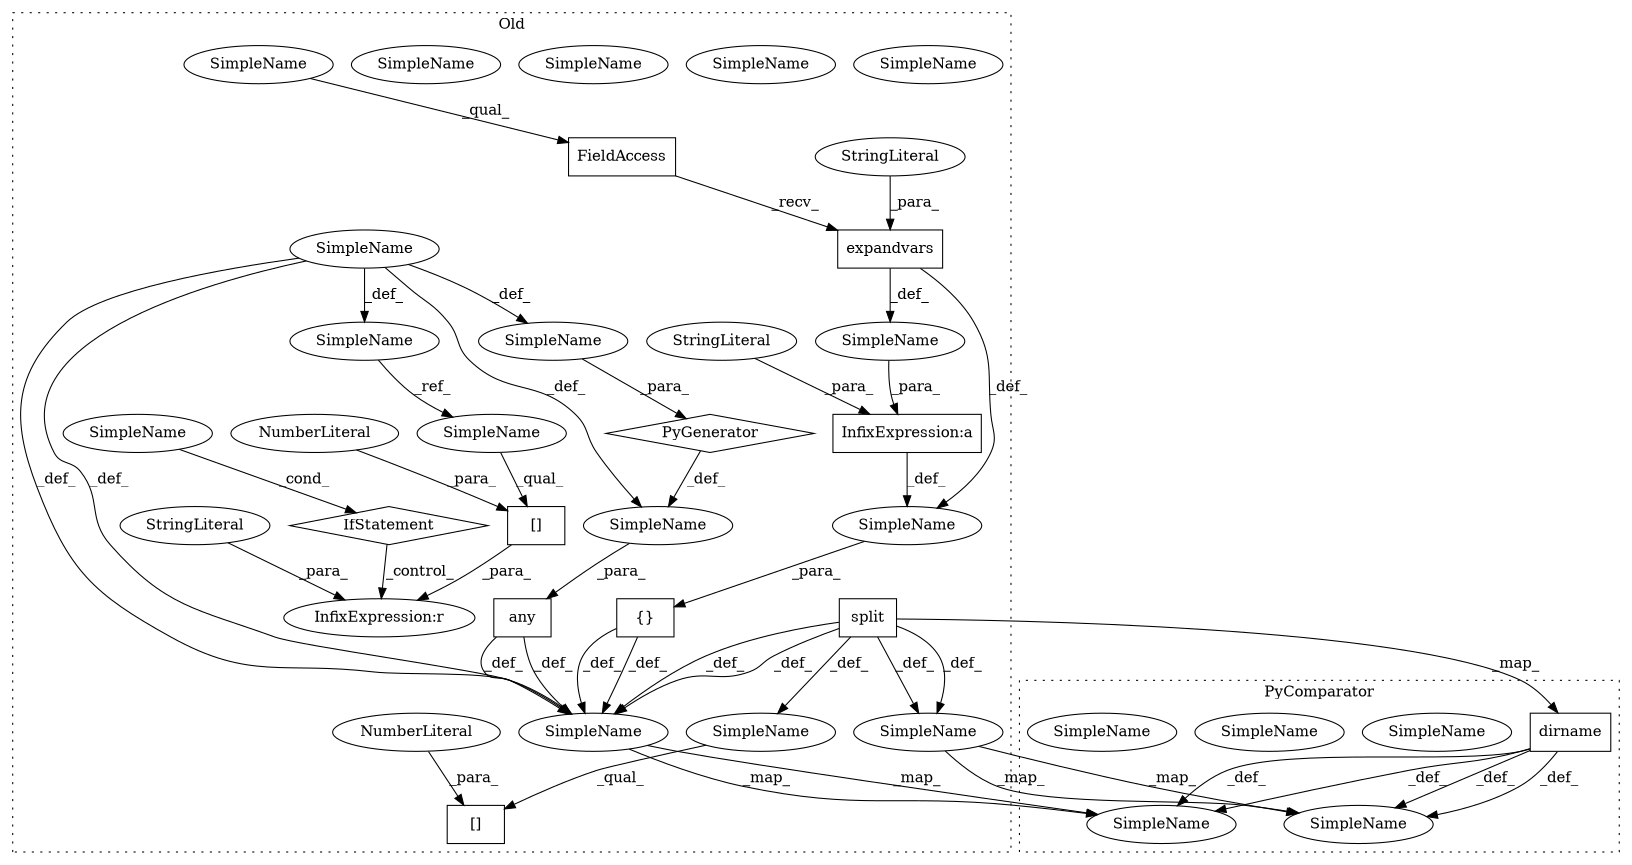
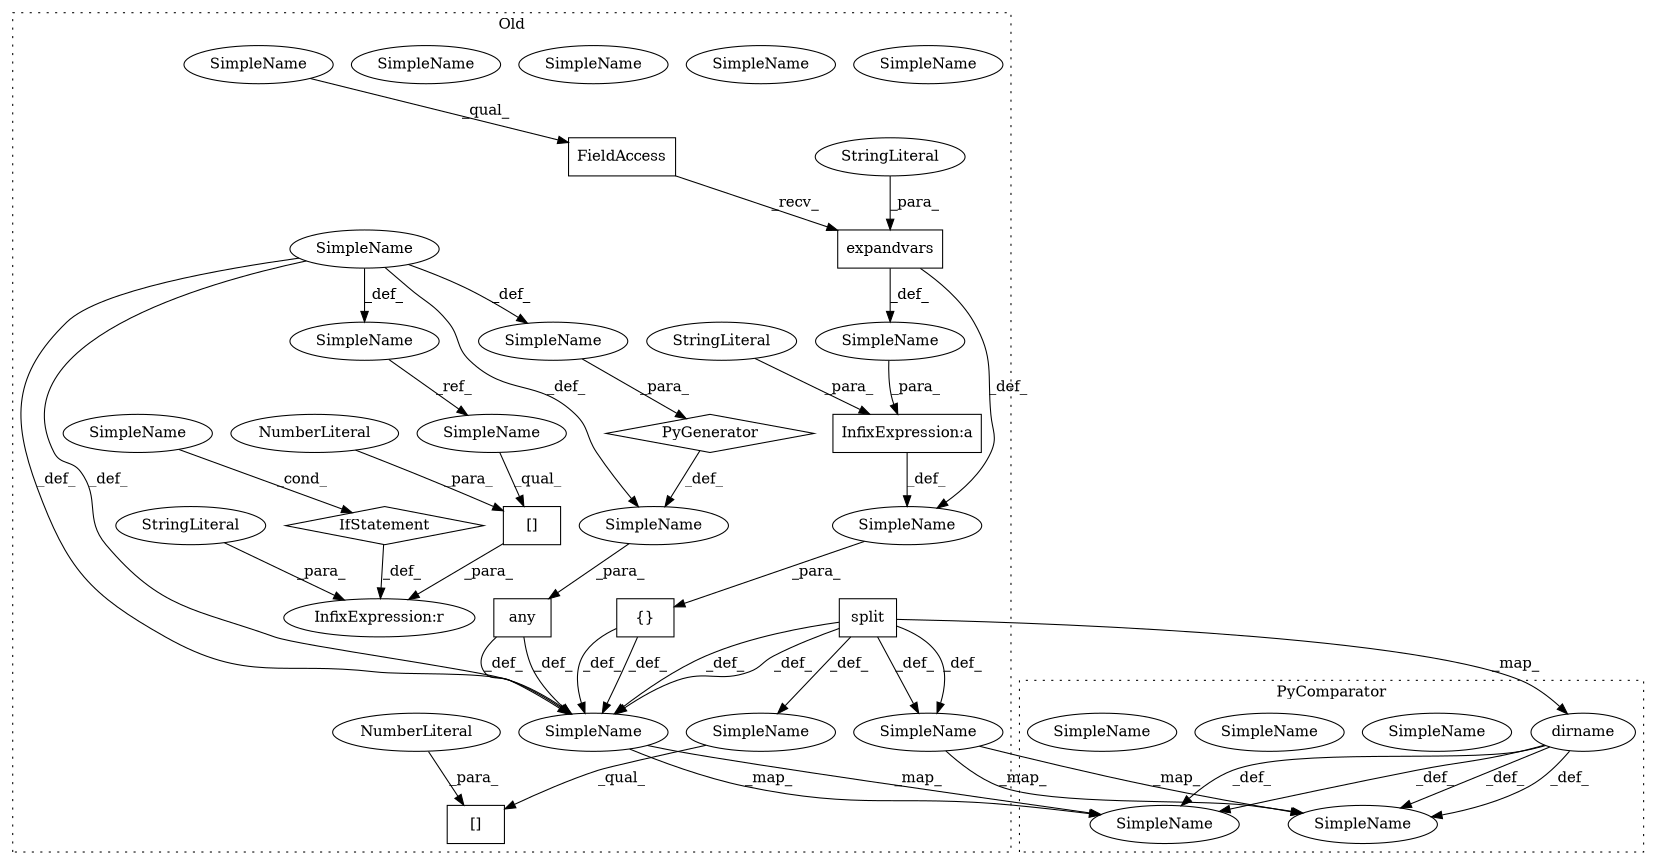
(420, 572) -> (402, 572)
(1571, 732) -> (1583, 732)
